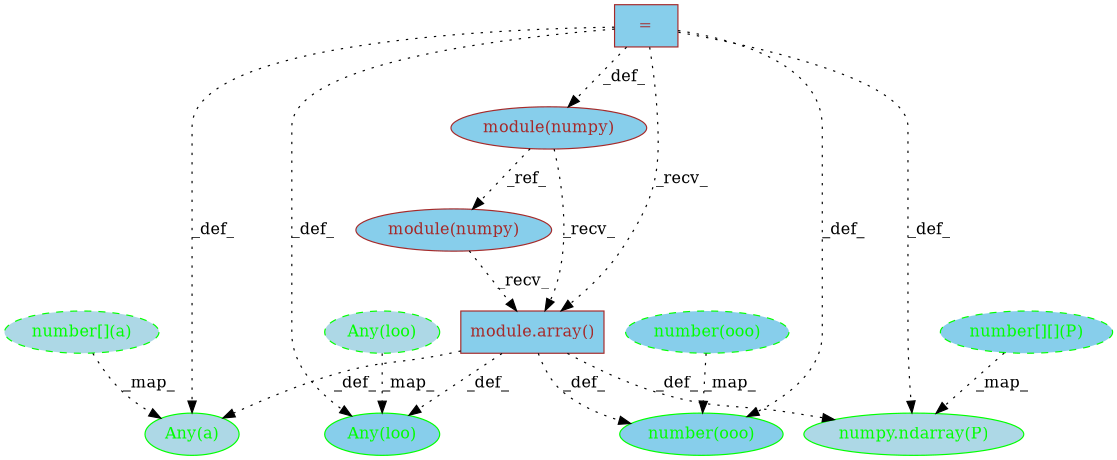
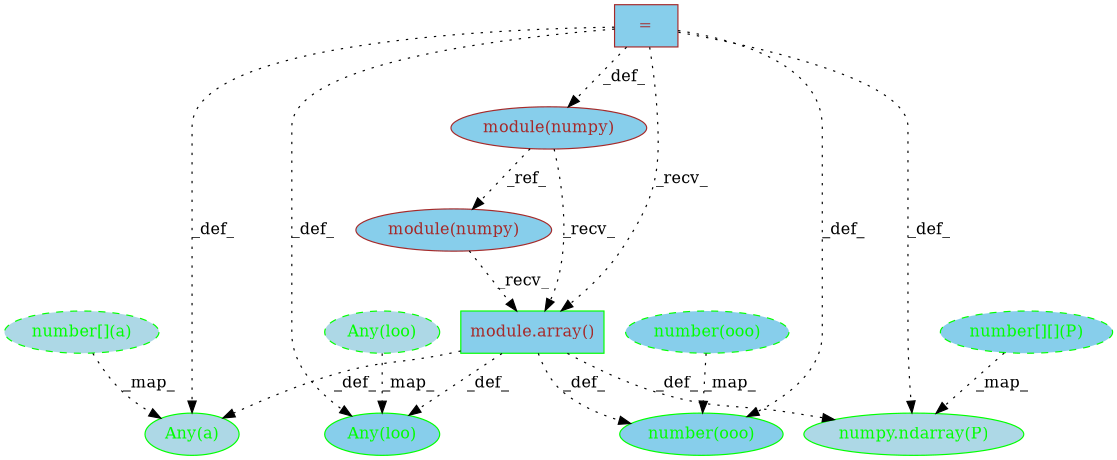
(532, 332) -> (532, 332)
